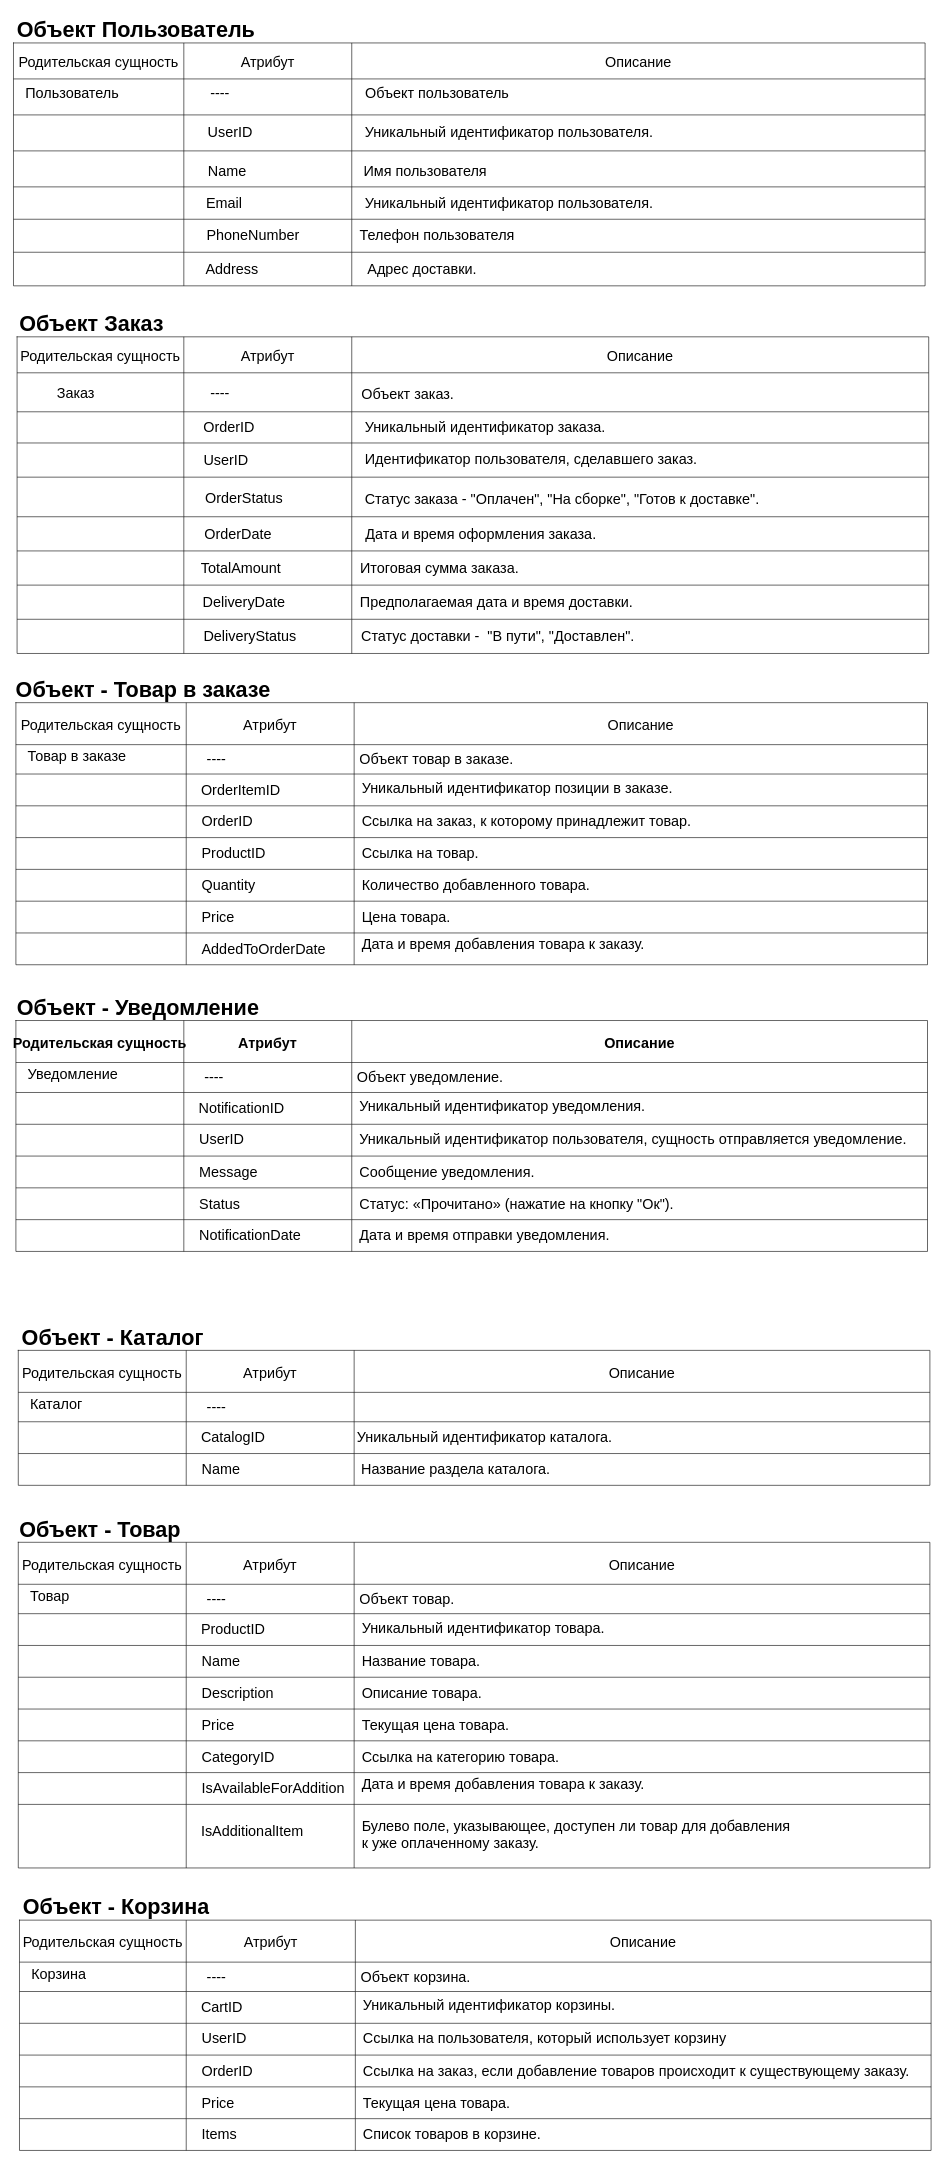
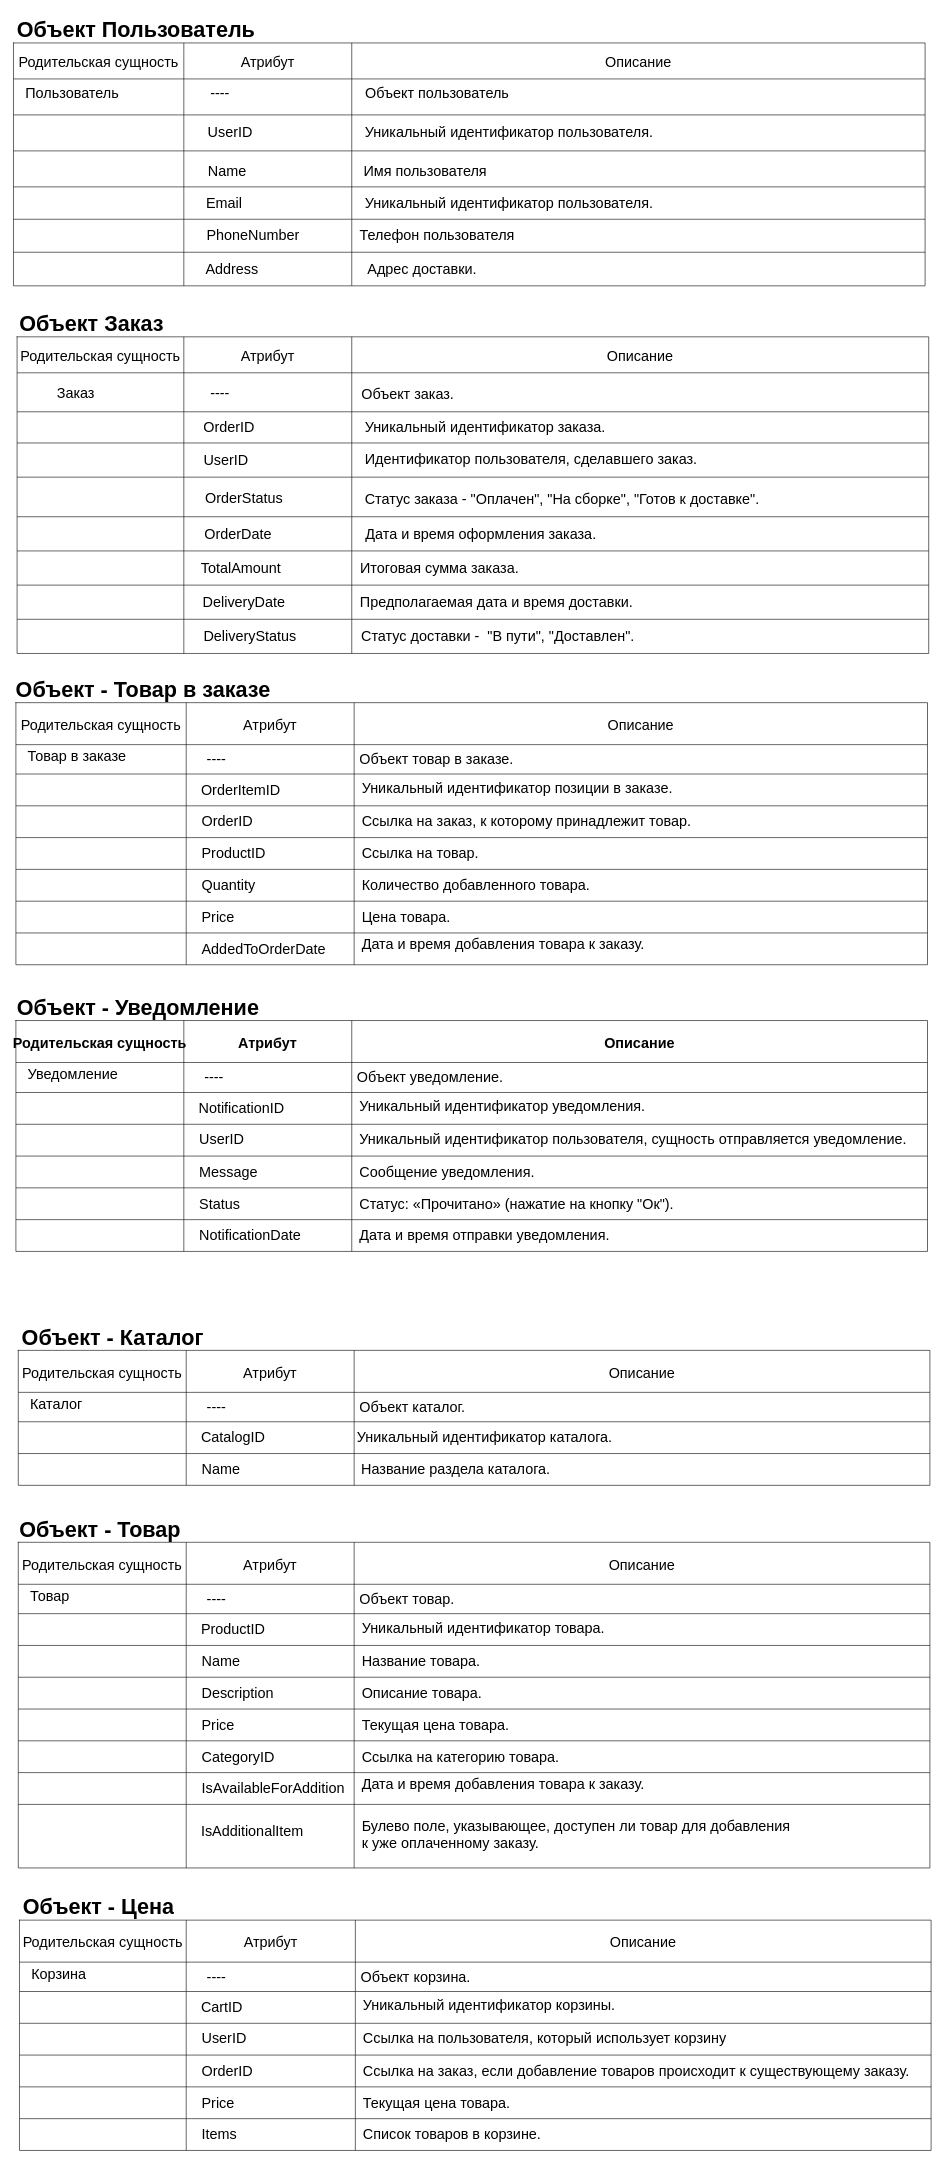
none -> (461, 1407)
(114, 1907) -> (96, 1907)
